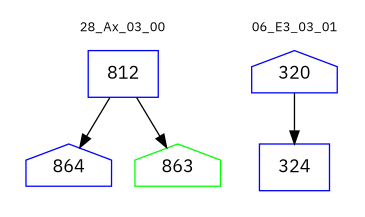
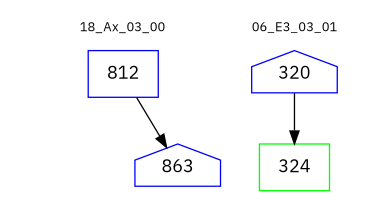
(123, 28) -> (123, 28)
(69, 167) -> none
(178, 167) -> (178, 167)
(294, 167) -> (294, 167)
